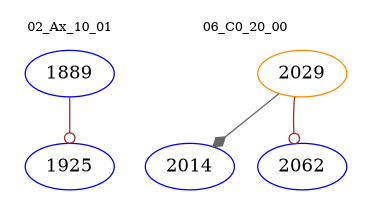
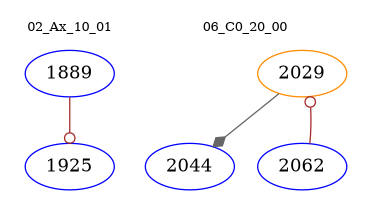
(294, 115) -> (311, 126)
(190, 167) -> (190, 167)
